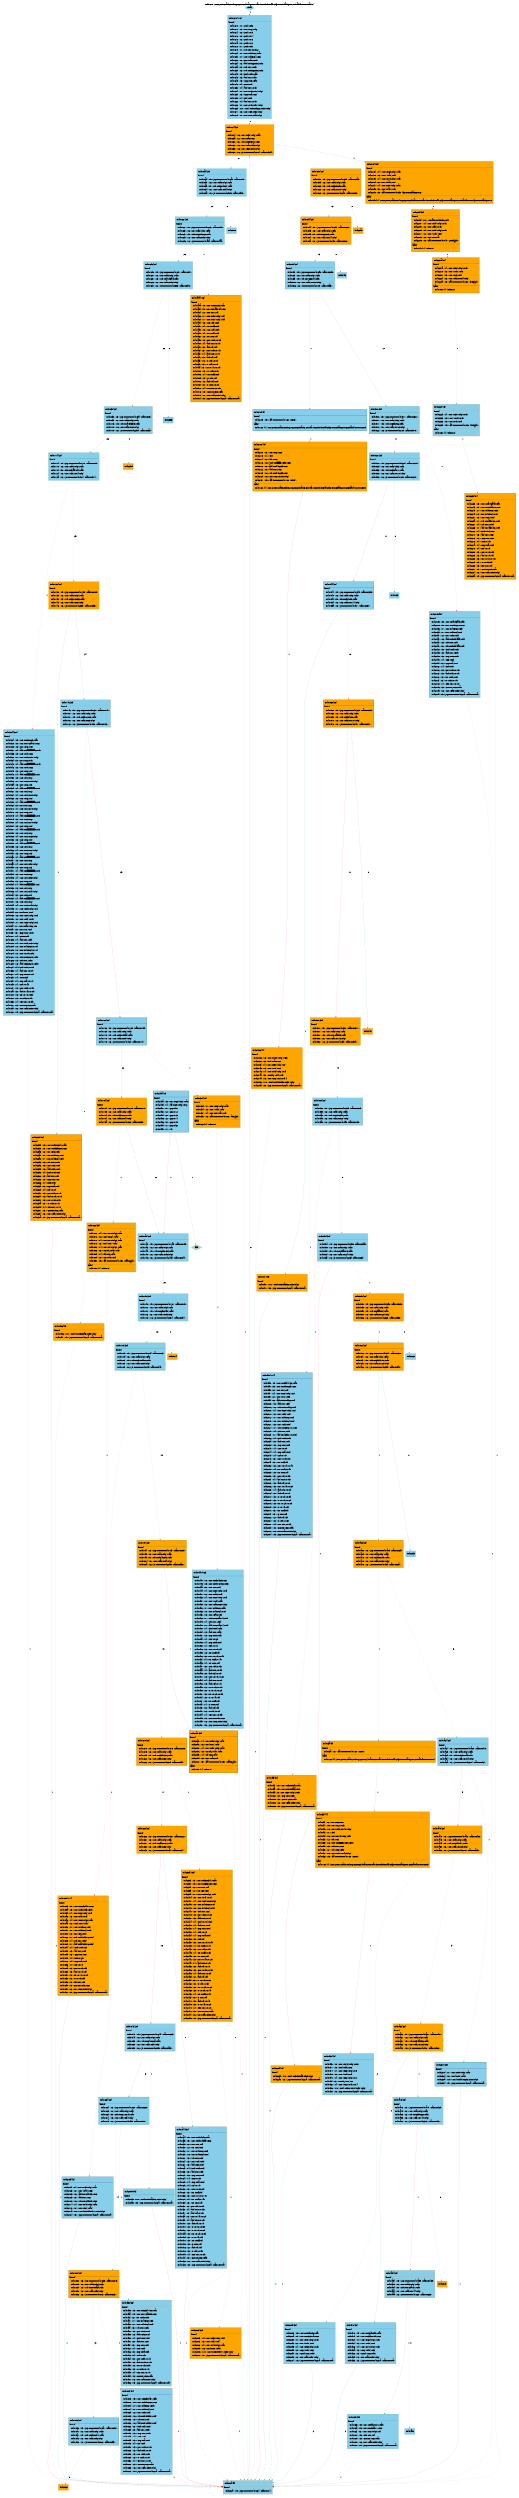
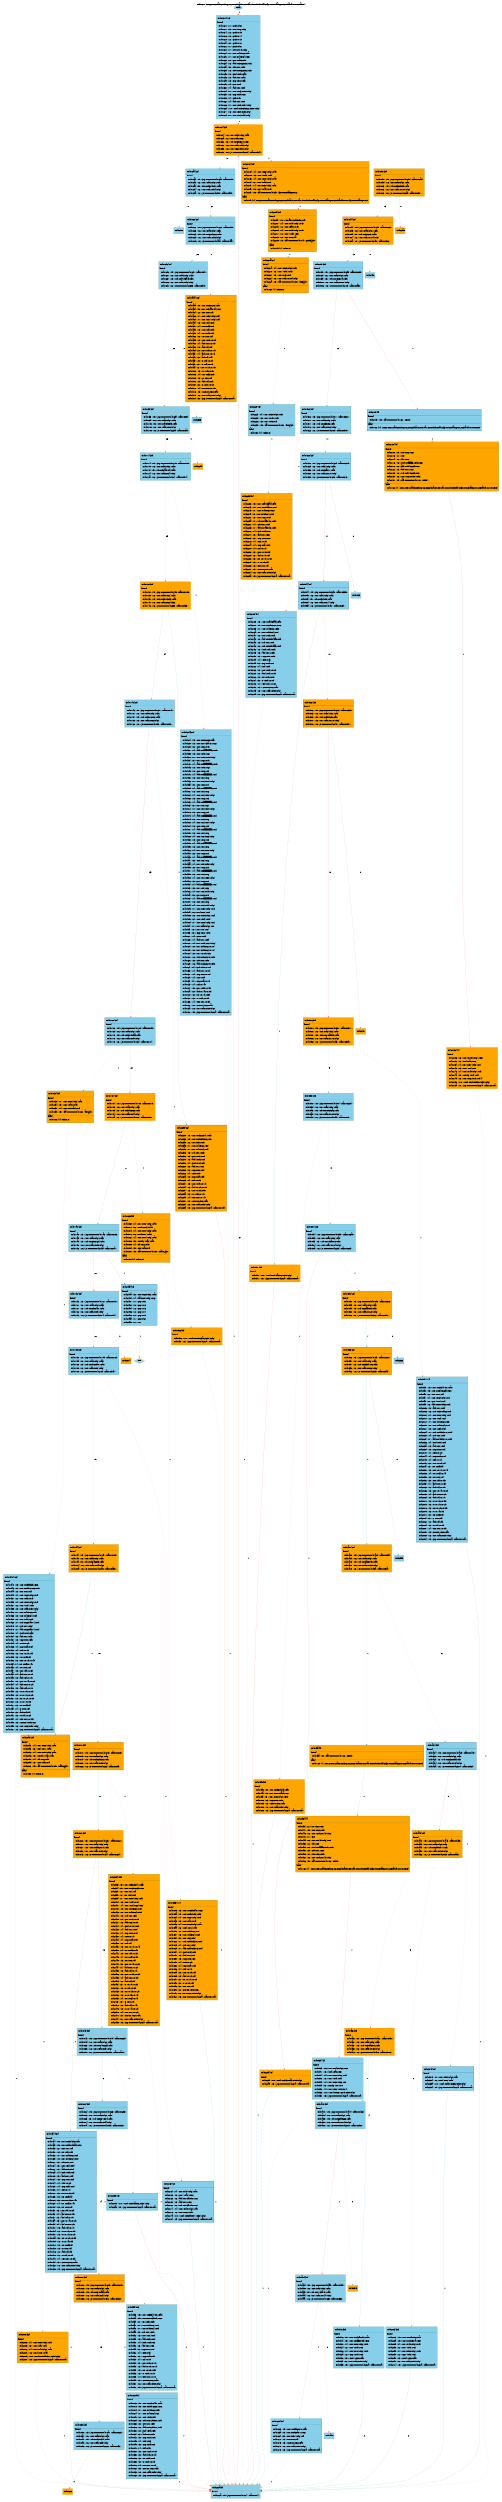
(167, 1182) -> (114, 1268)
